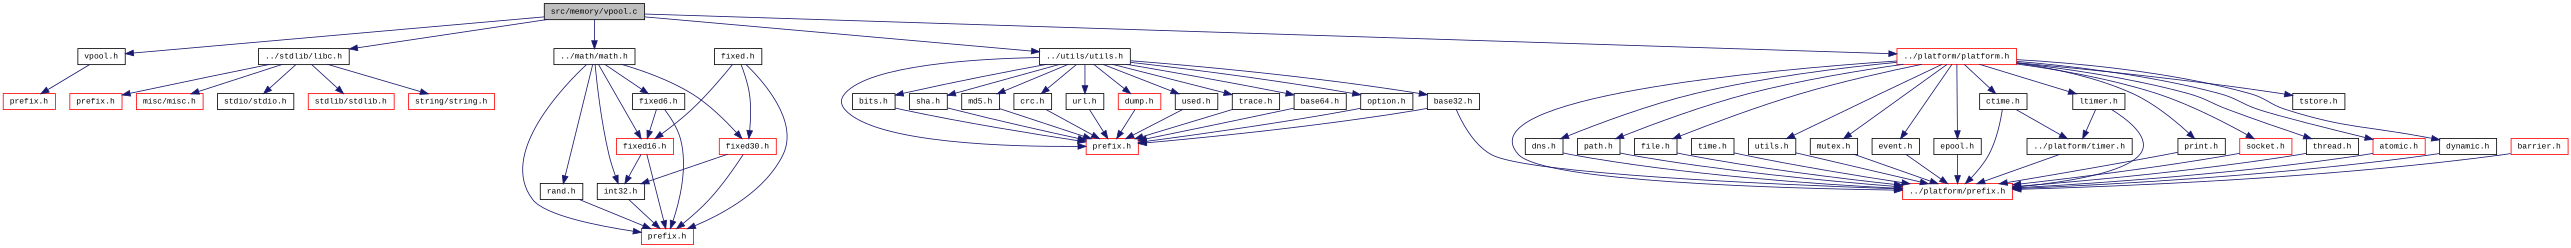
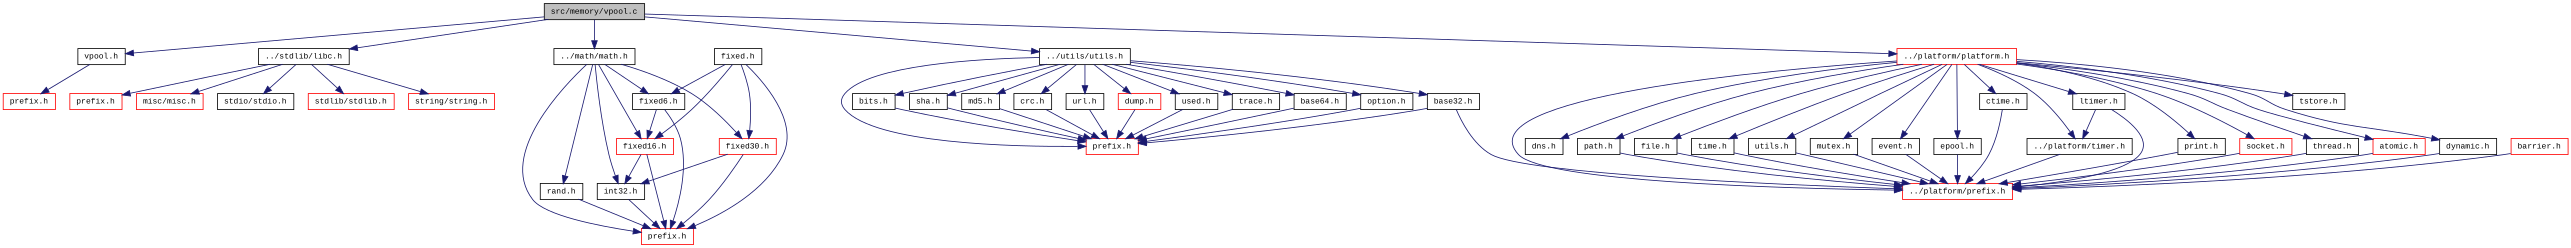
none -> (702, 77)
none -> (1834, 97)
(2038, 122) -> (2030, 90)
(1728, 176) -> none
